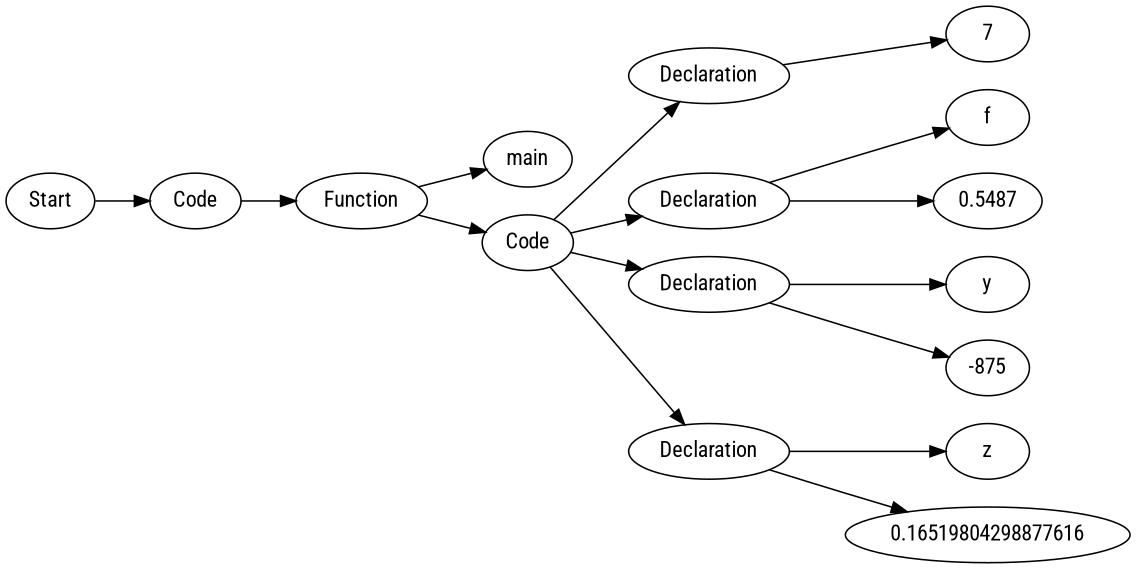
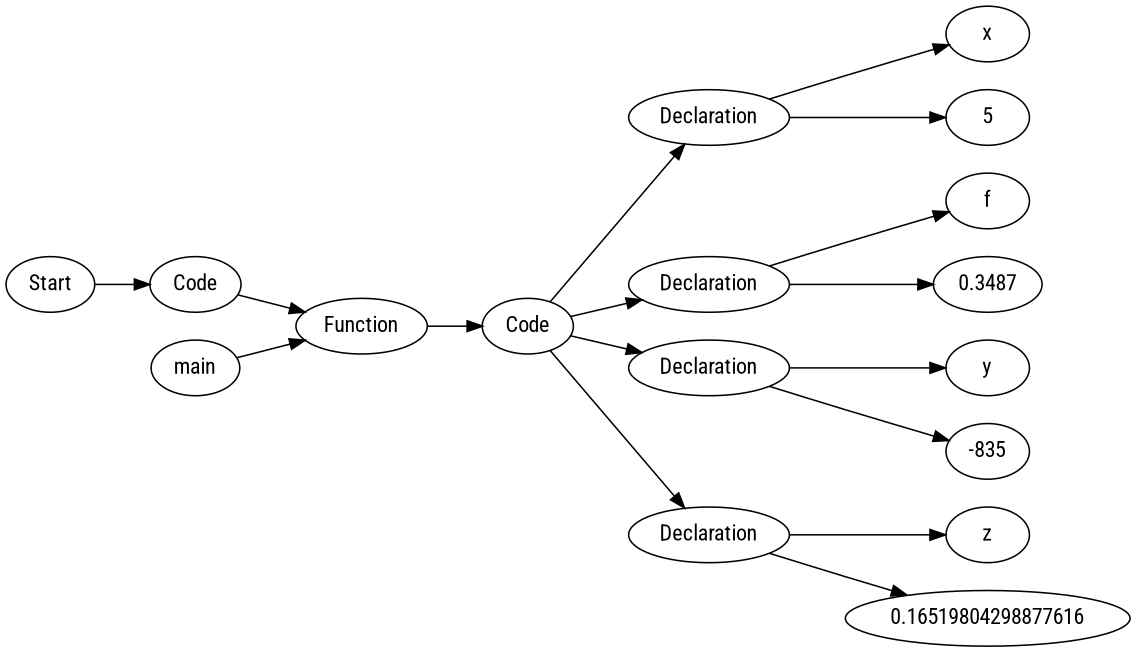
(988, 34) -> (988, 117)
none -> (988, 34)
(445, 180) -> (264, 351)
(988, 201) -> (988, 284)
(988, 368) -> (988, 451)
